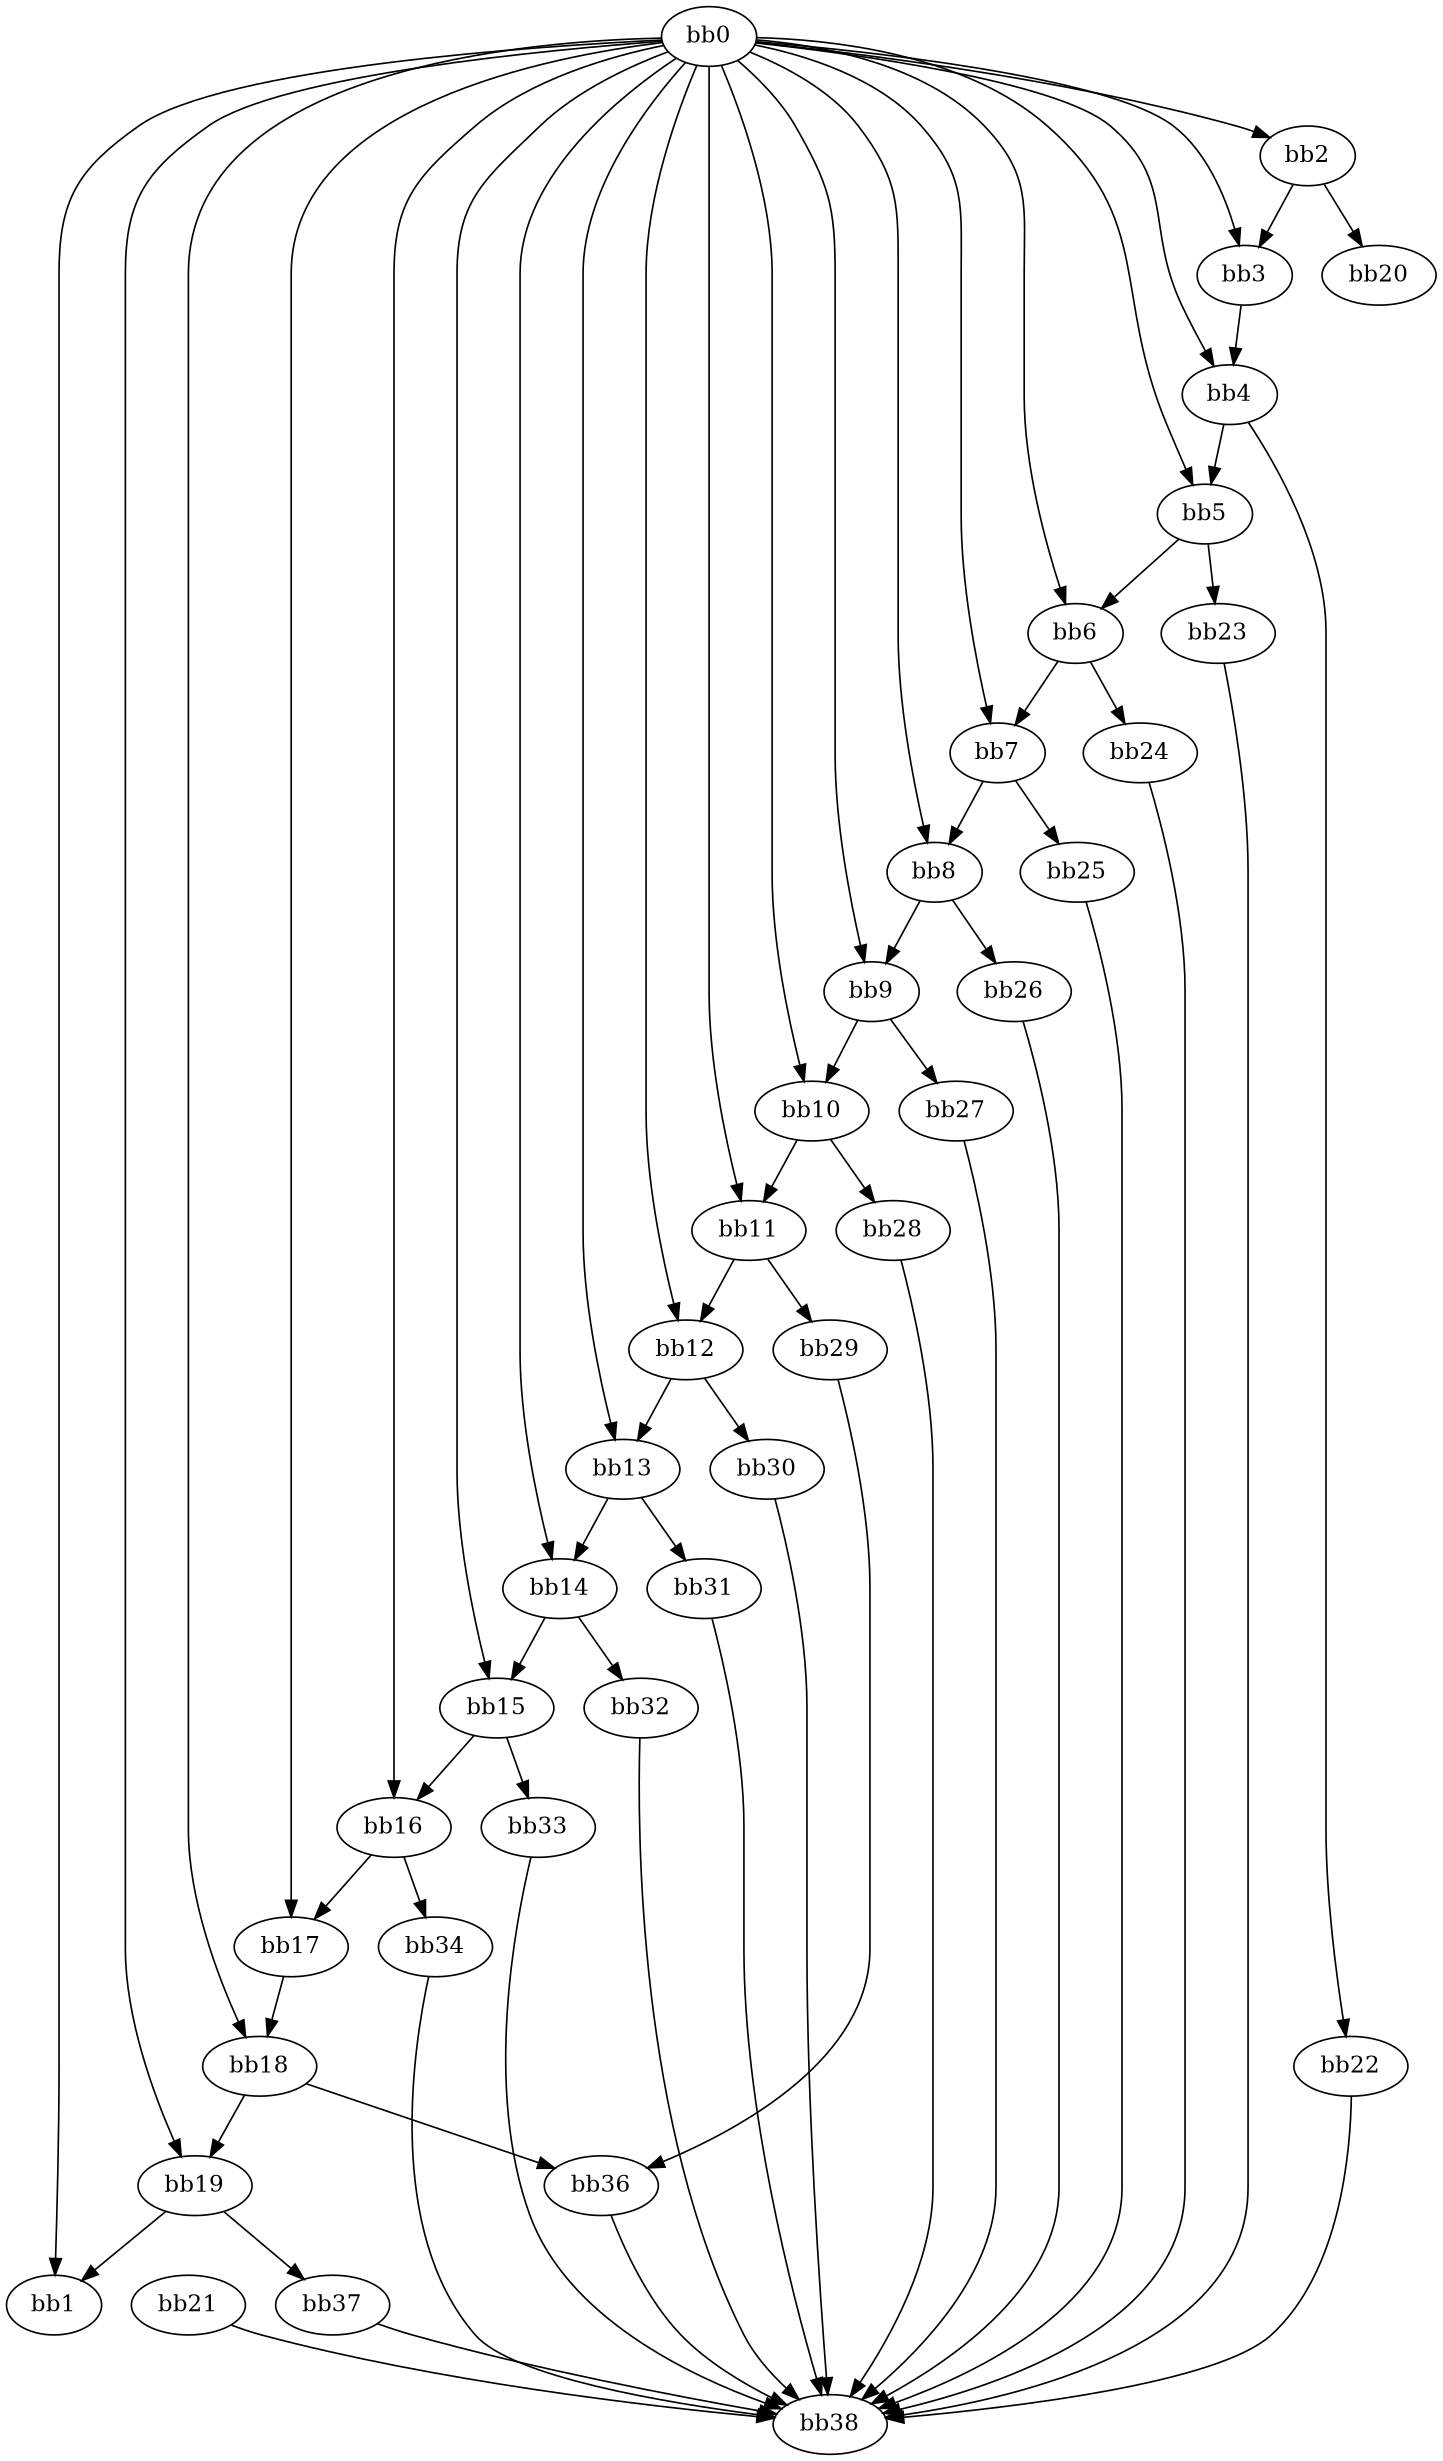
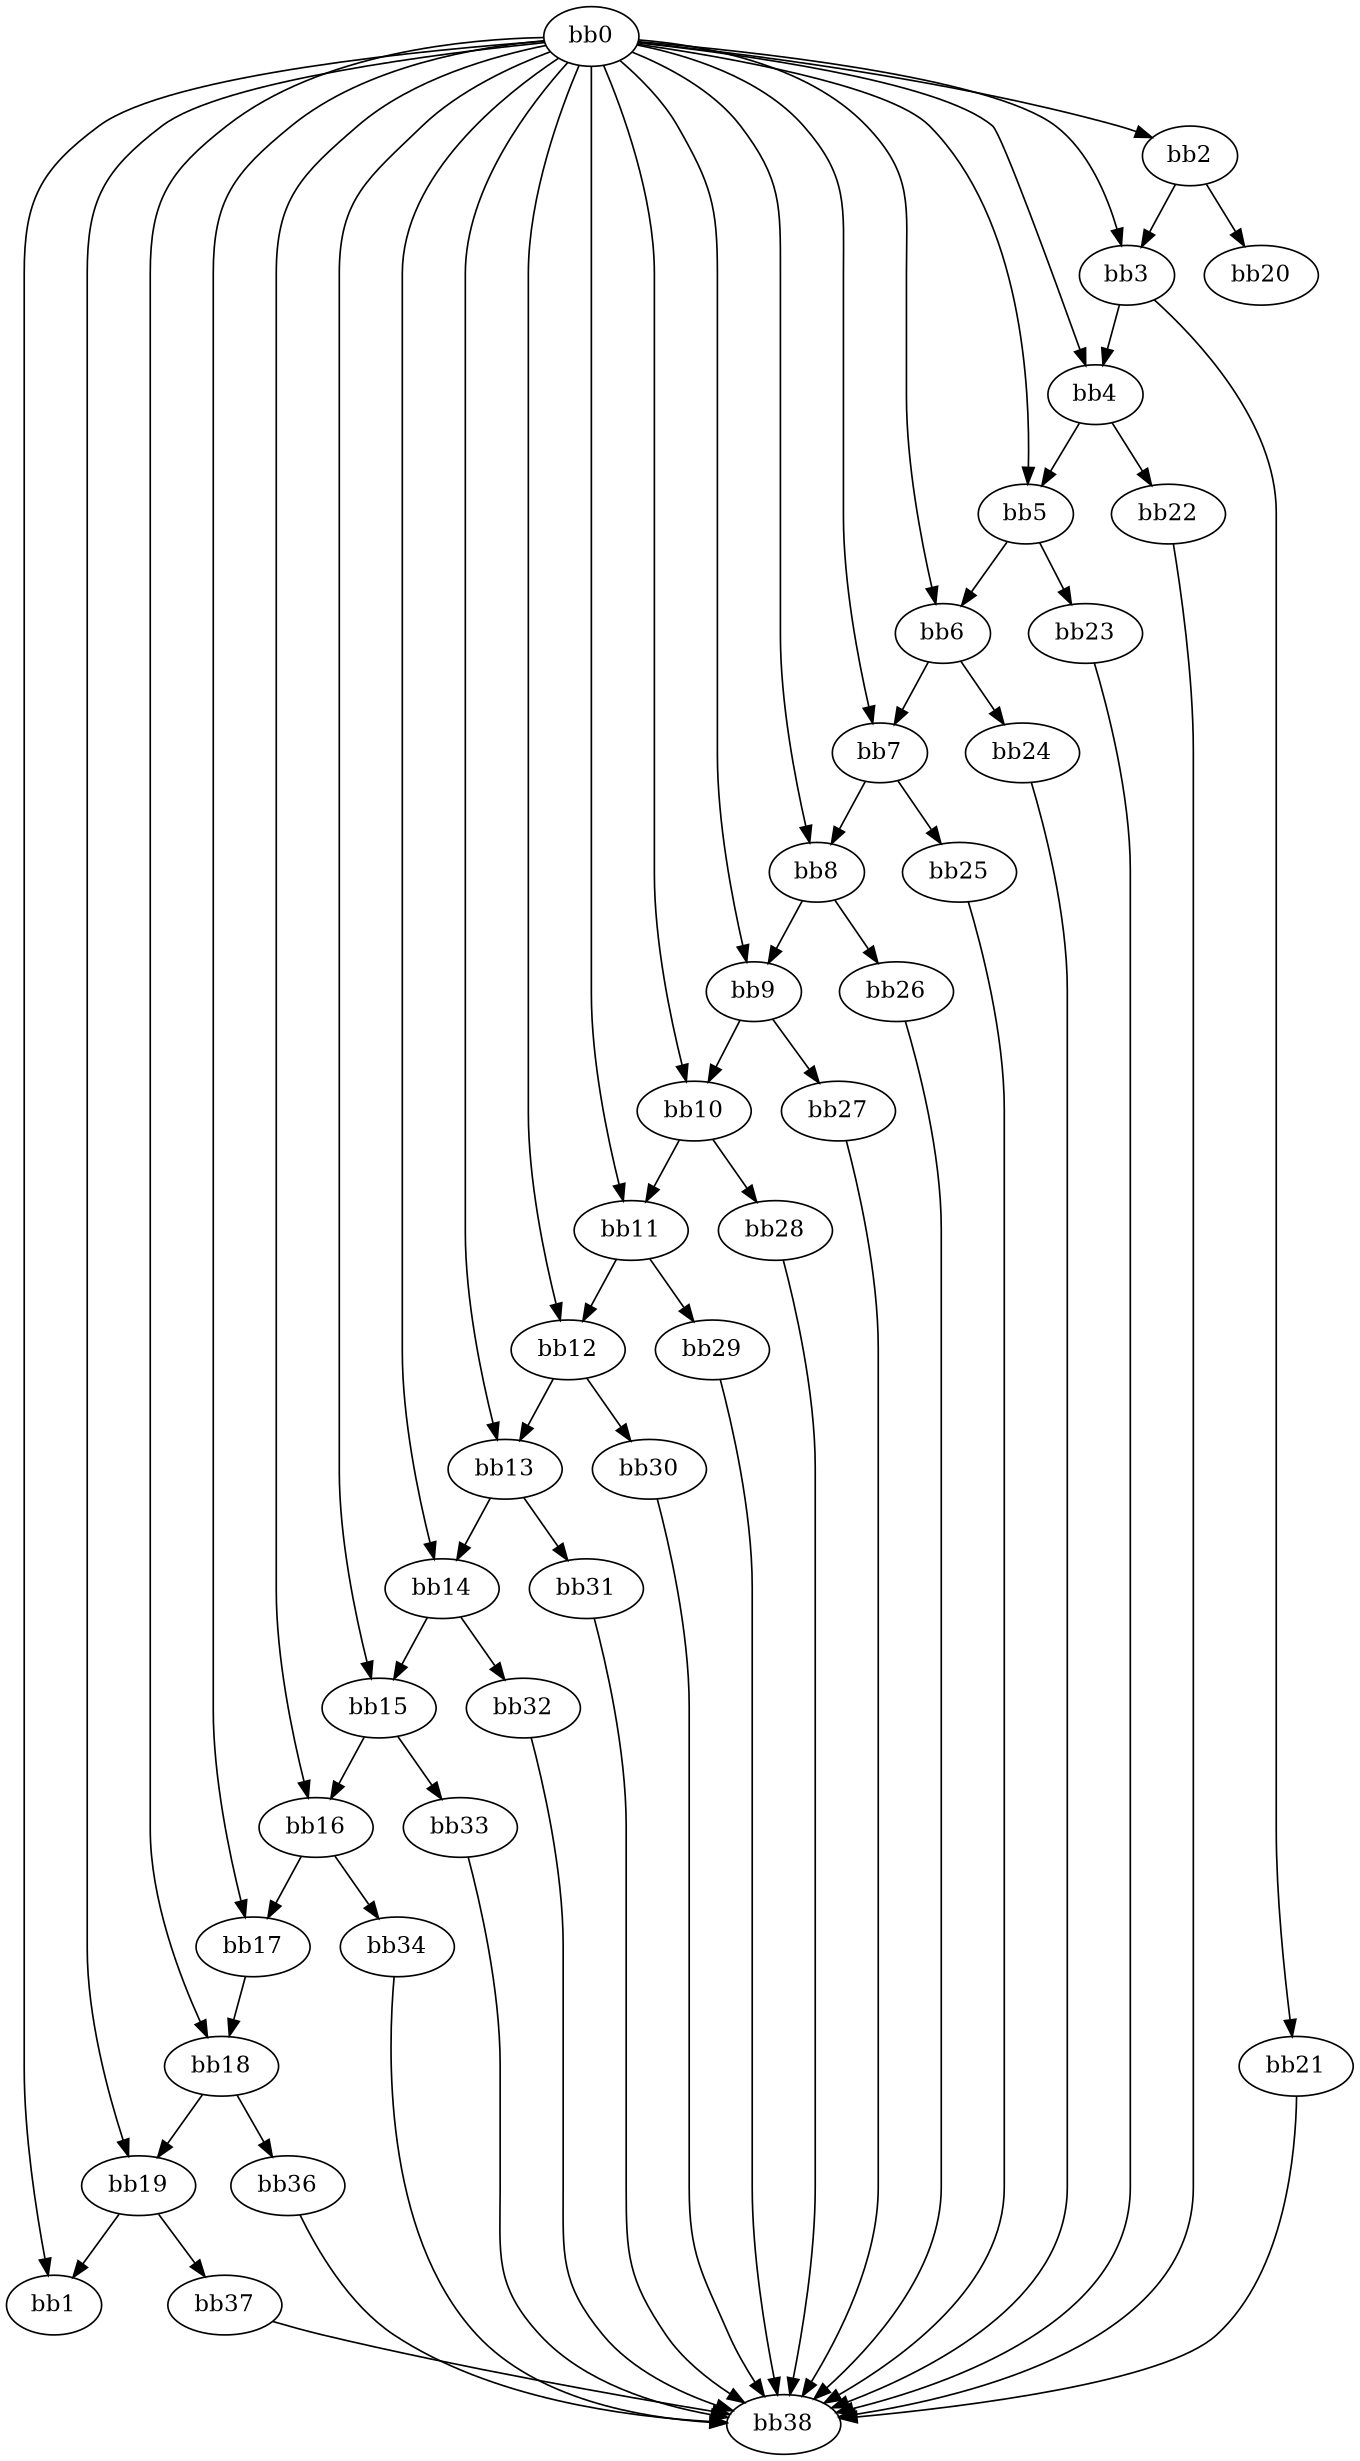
none -> (1276, 1141)
(870, 1819) -> (752, 1878)
